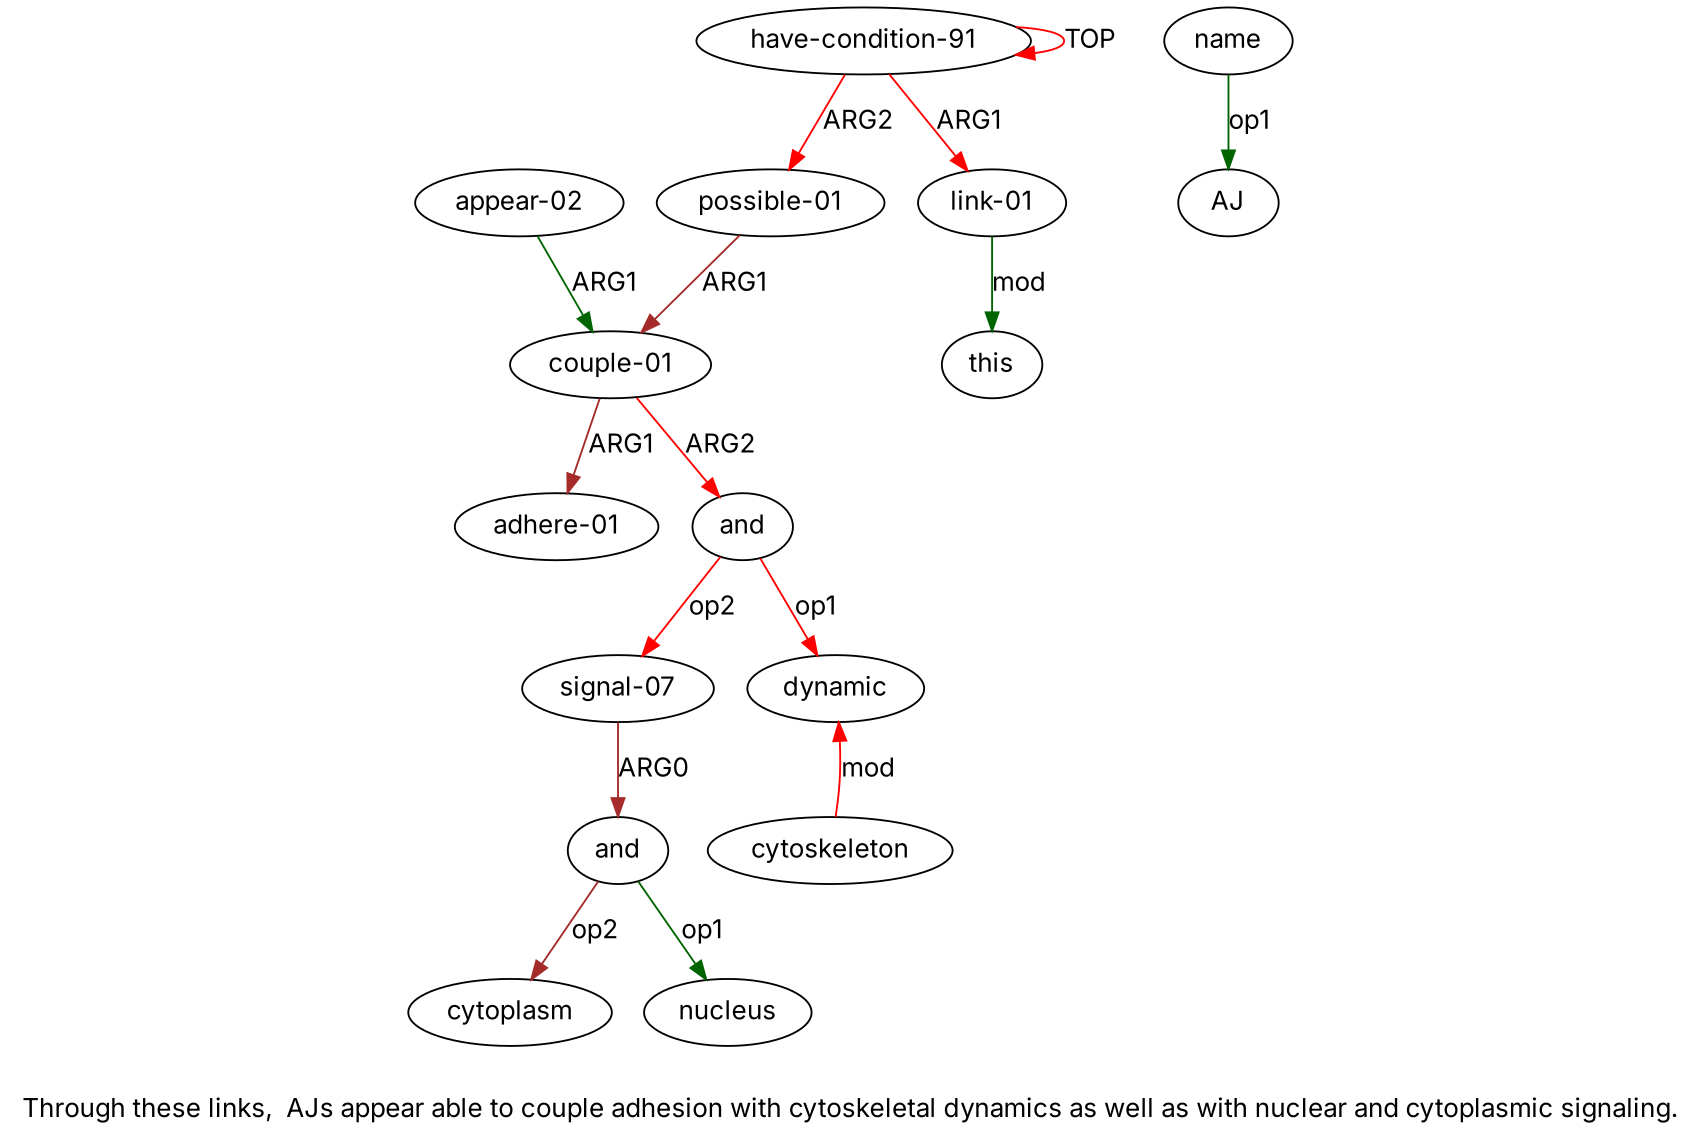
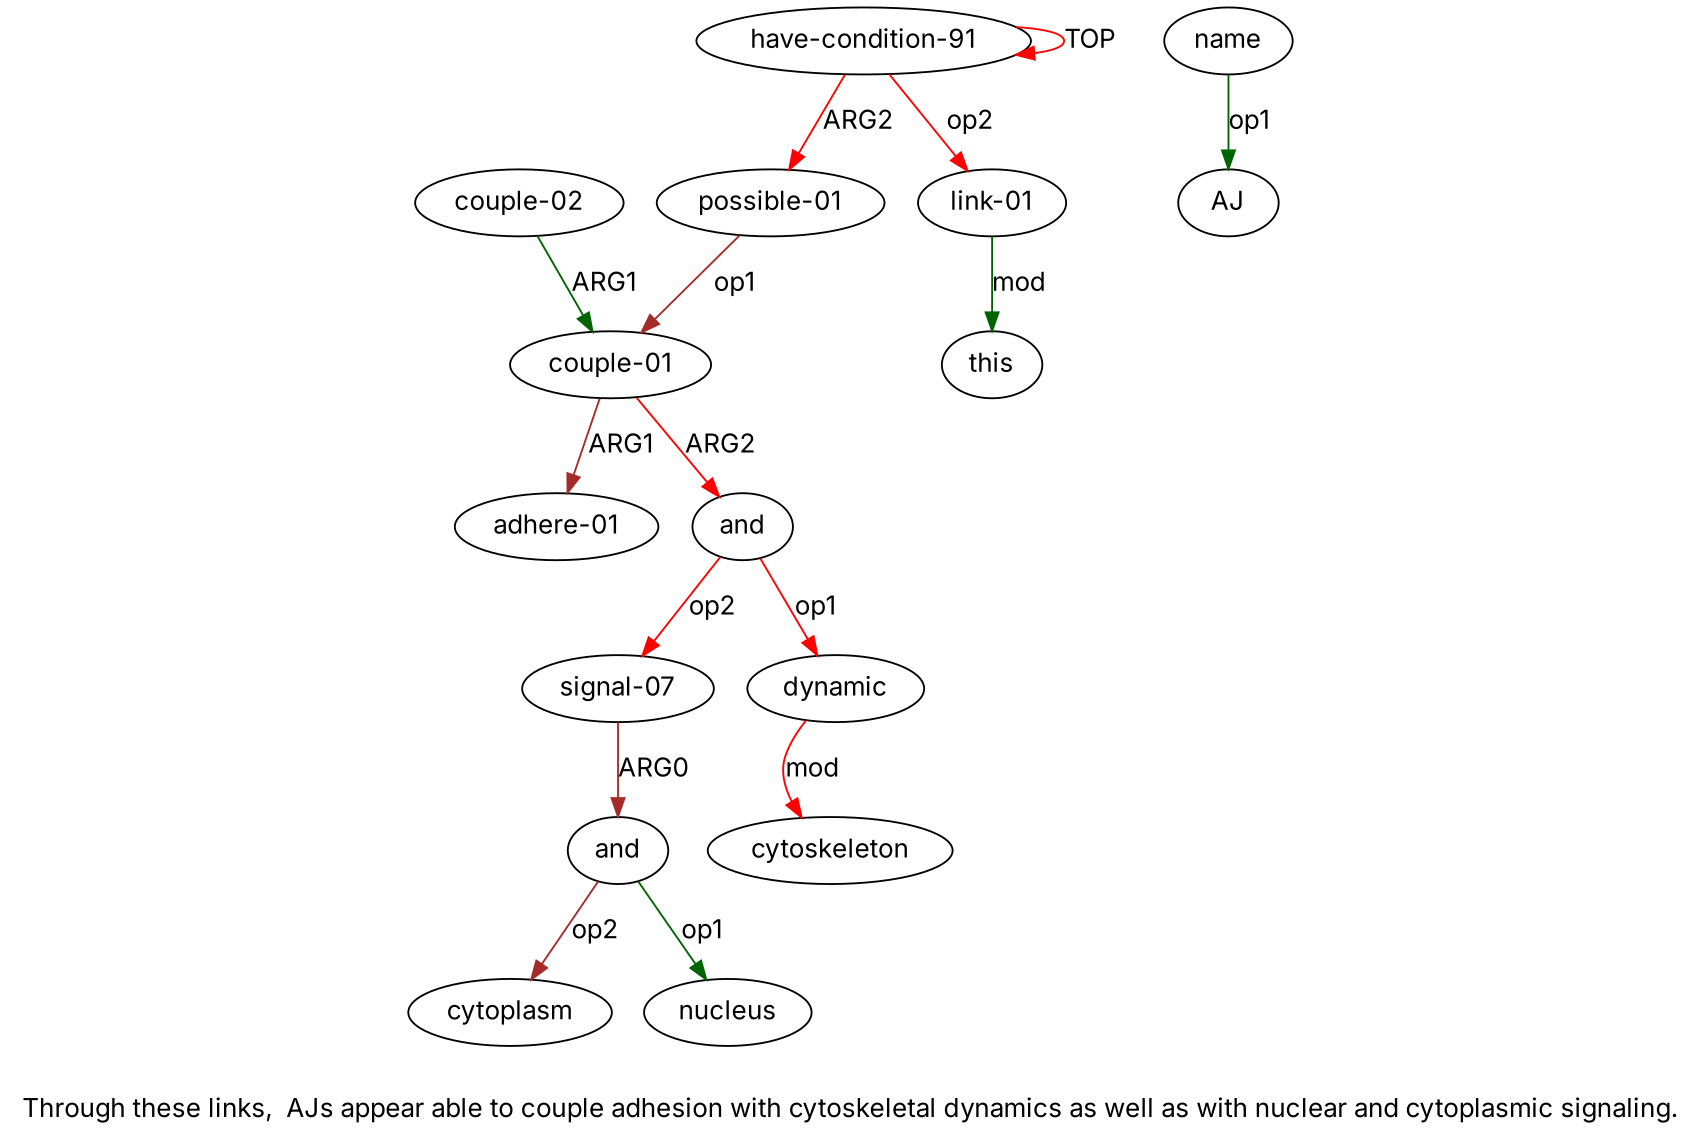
(970, 122) -> (970, 122)
(519, 203) -> (519, 203)
(735, 284) -> (735, 284)
(840, 779) -> (785, 759)
